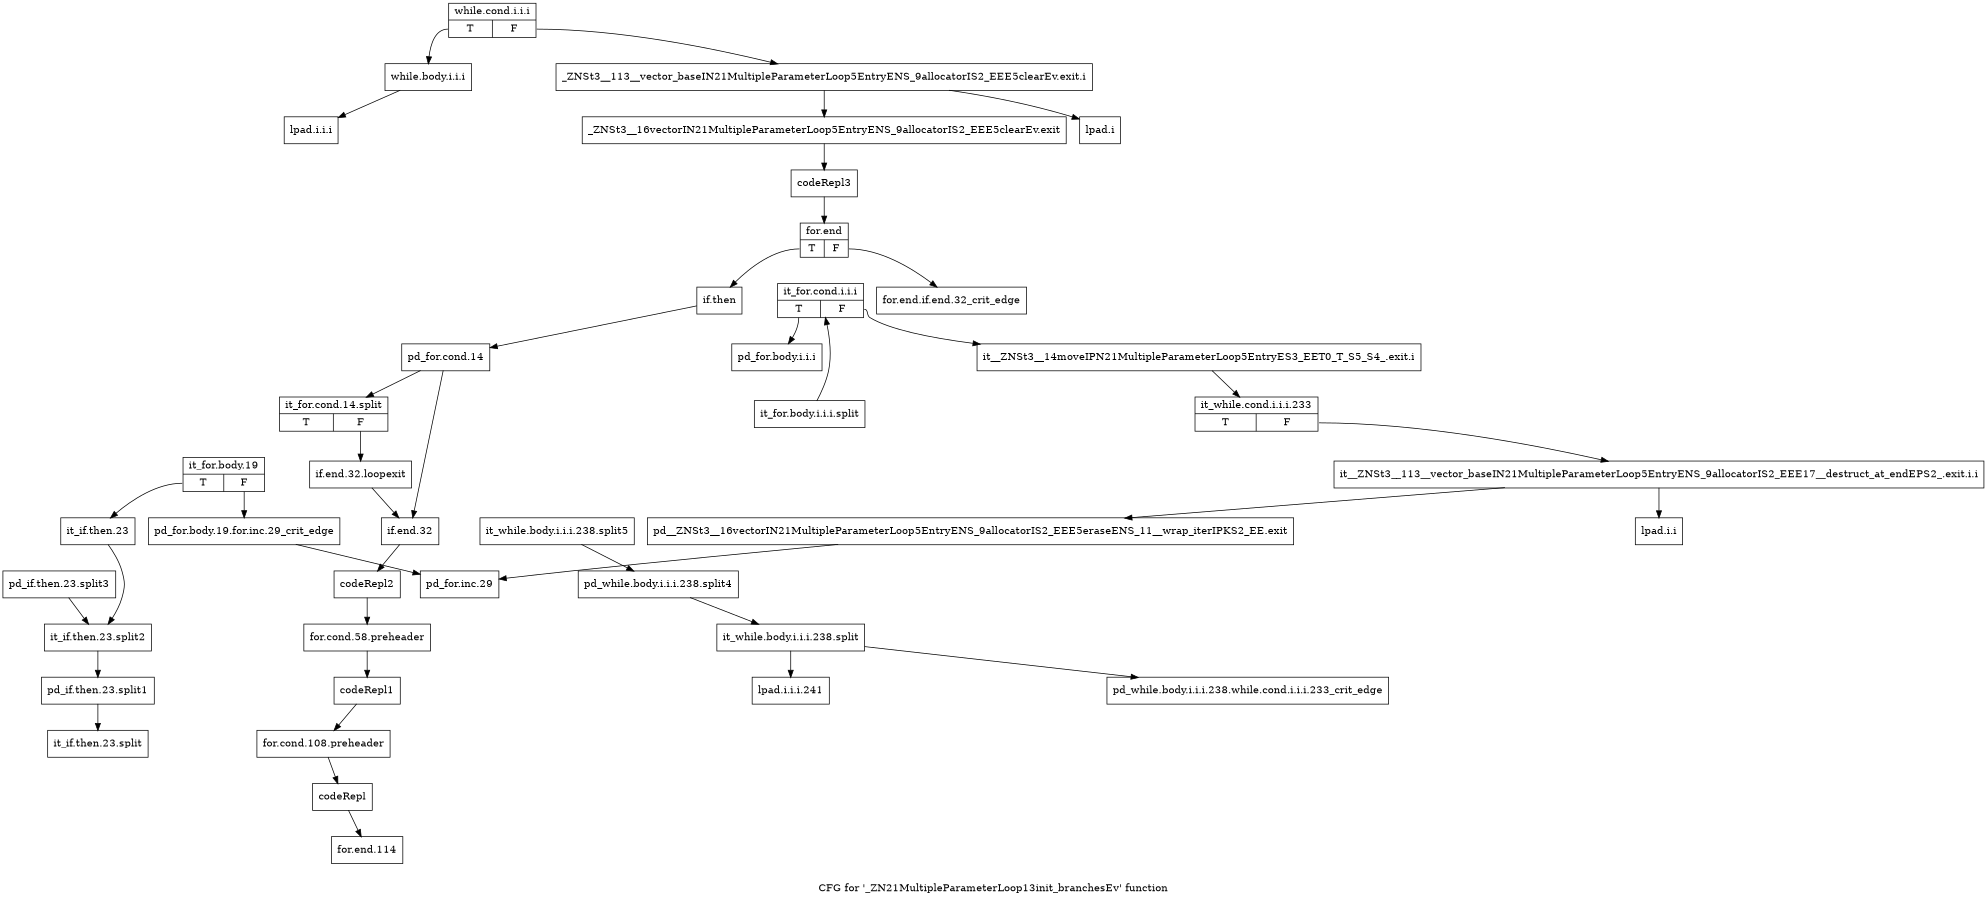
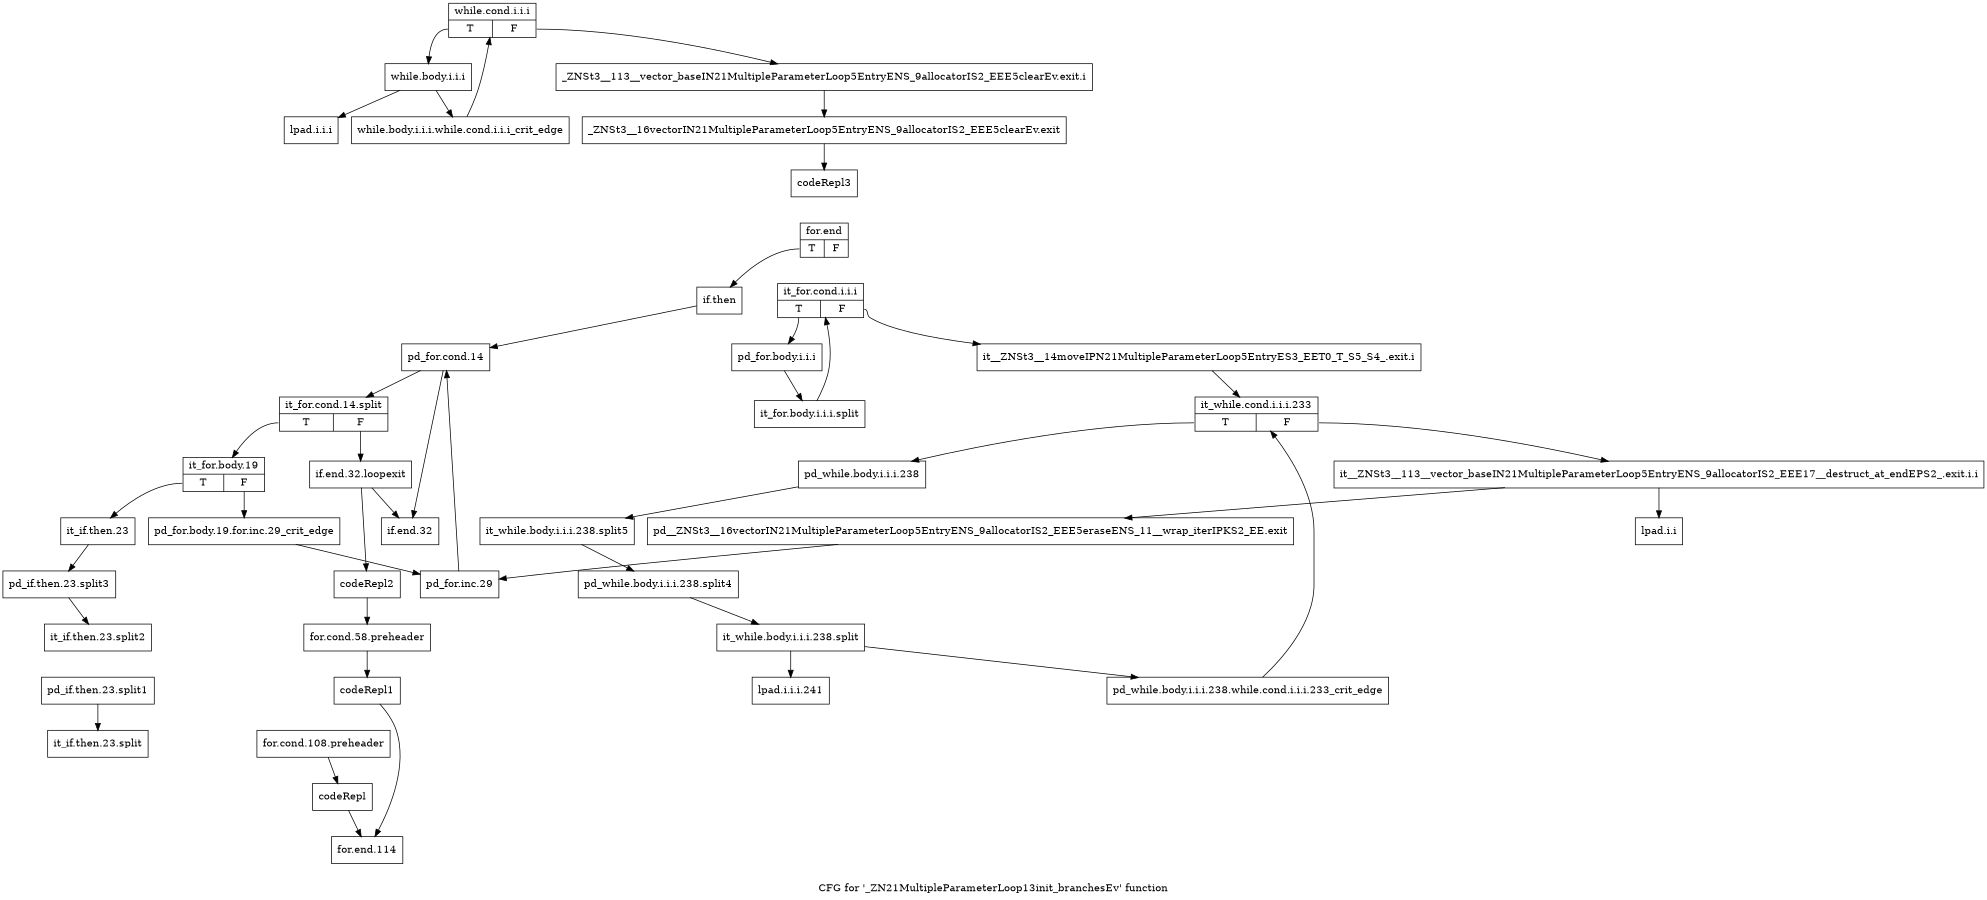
none -> (460, 130)
(1100, 130) -> none
(824, 206) -> none
(952, 301) -> none
none -> (791, 383)
none -> (254, 432)
none -> (453, 475)
none -> (862, 475)
(391, 555) -> (364, 526)
none -> (1314, 561)
(124, 581) -> (81, 555)
(98, 661) -> none
(348, 714) -> (399, 766)
